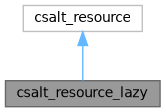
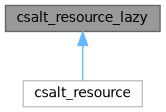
(83, 63) -> (83, 63)
